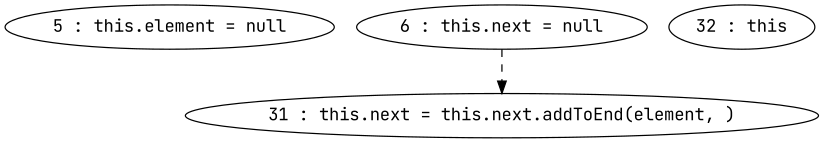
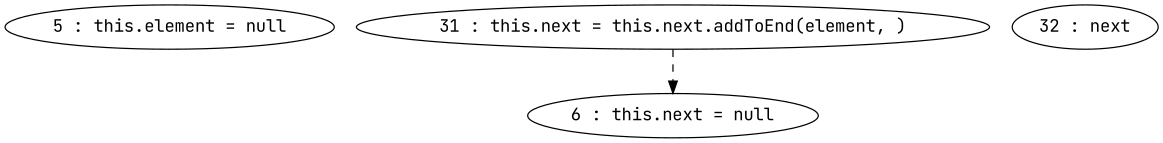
(742, 27) -> (1085, 27)
(502, 65) -> (673, 65)
